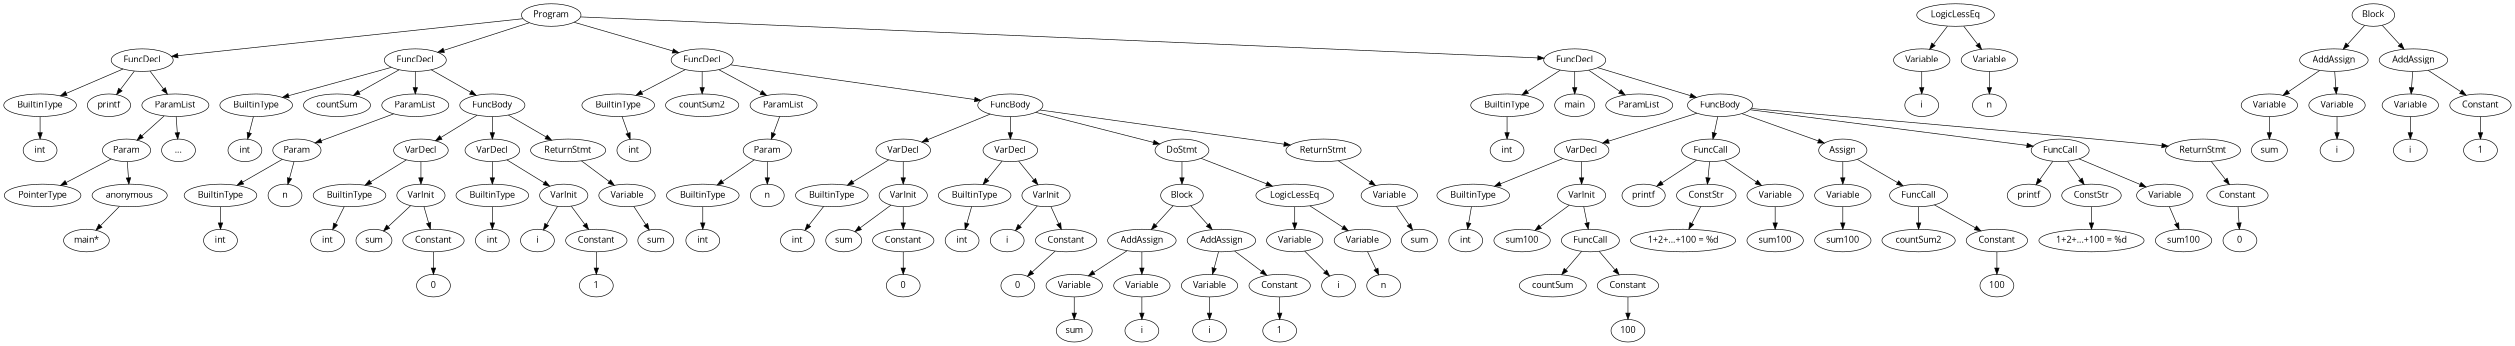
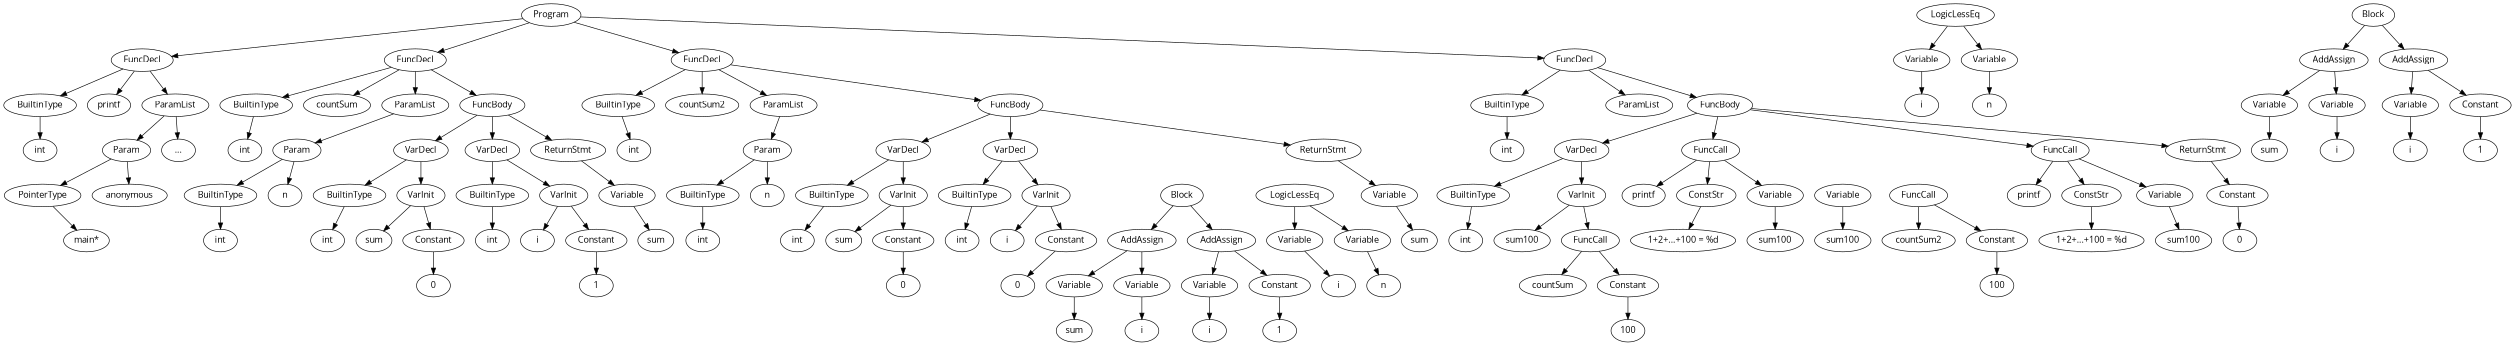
(1575, 105) -> none
(1182, 150) -> none
(1843, 150) -> none
(110, 216) -> (63, 216)
